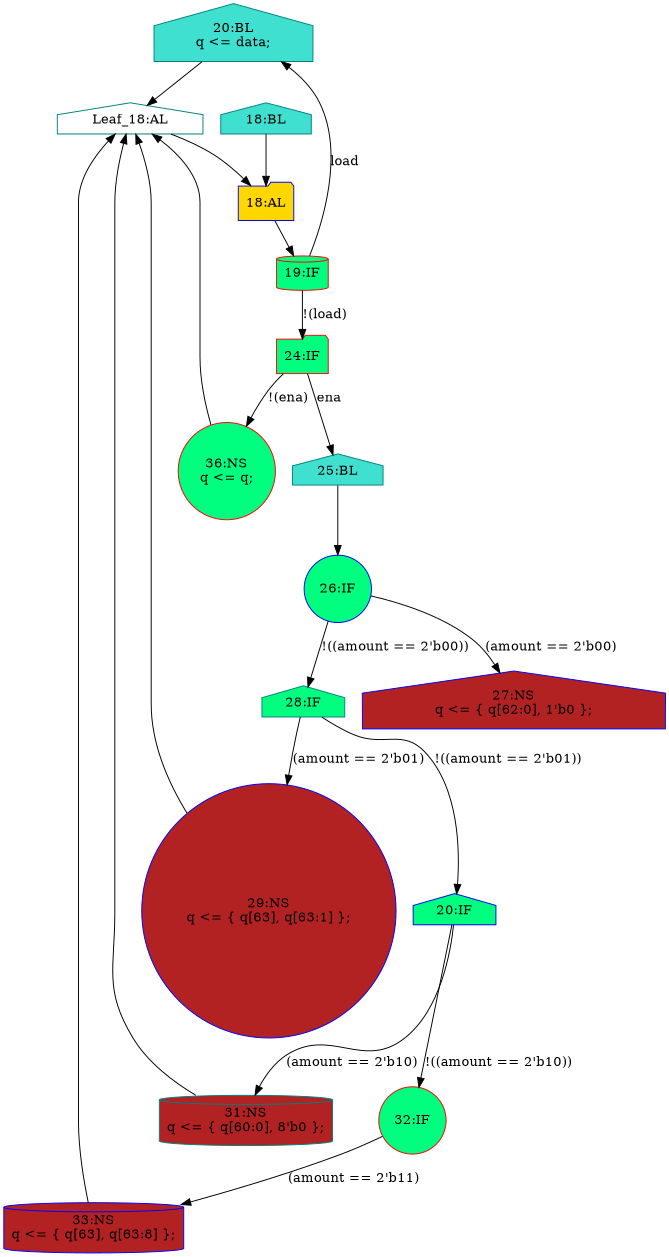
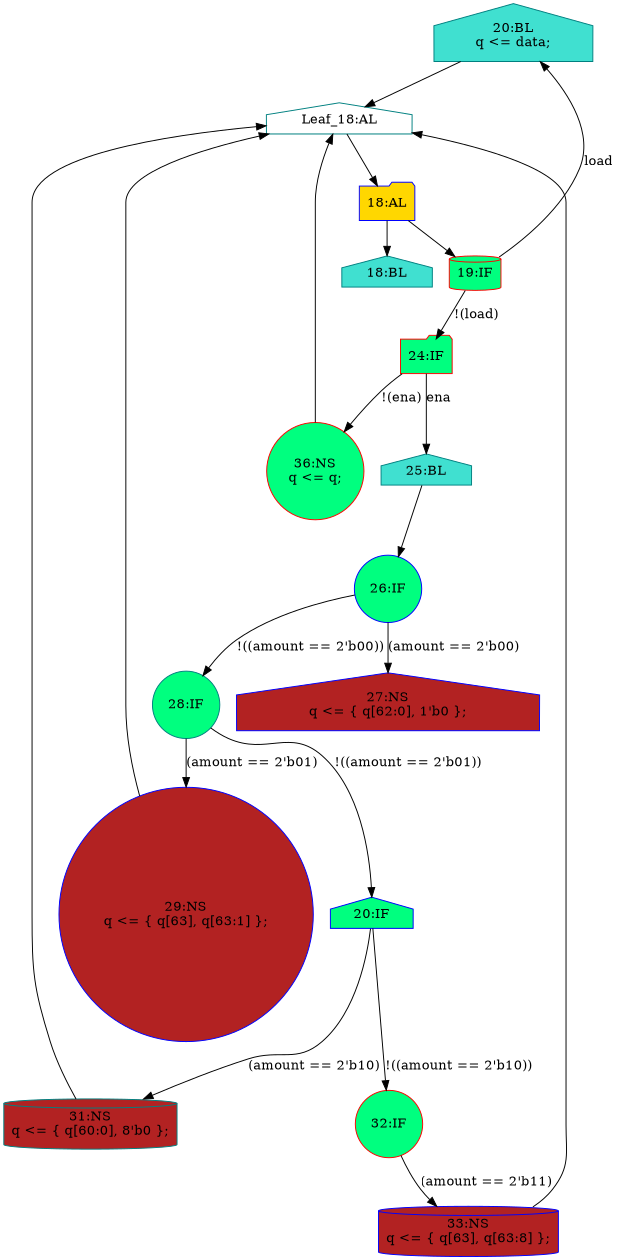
(266, 155) -> (387, 234)
(303, 703) -> (186, 705)
